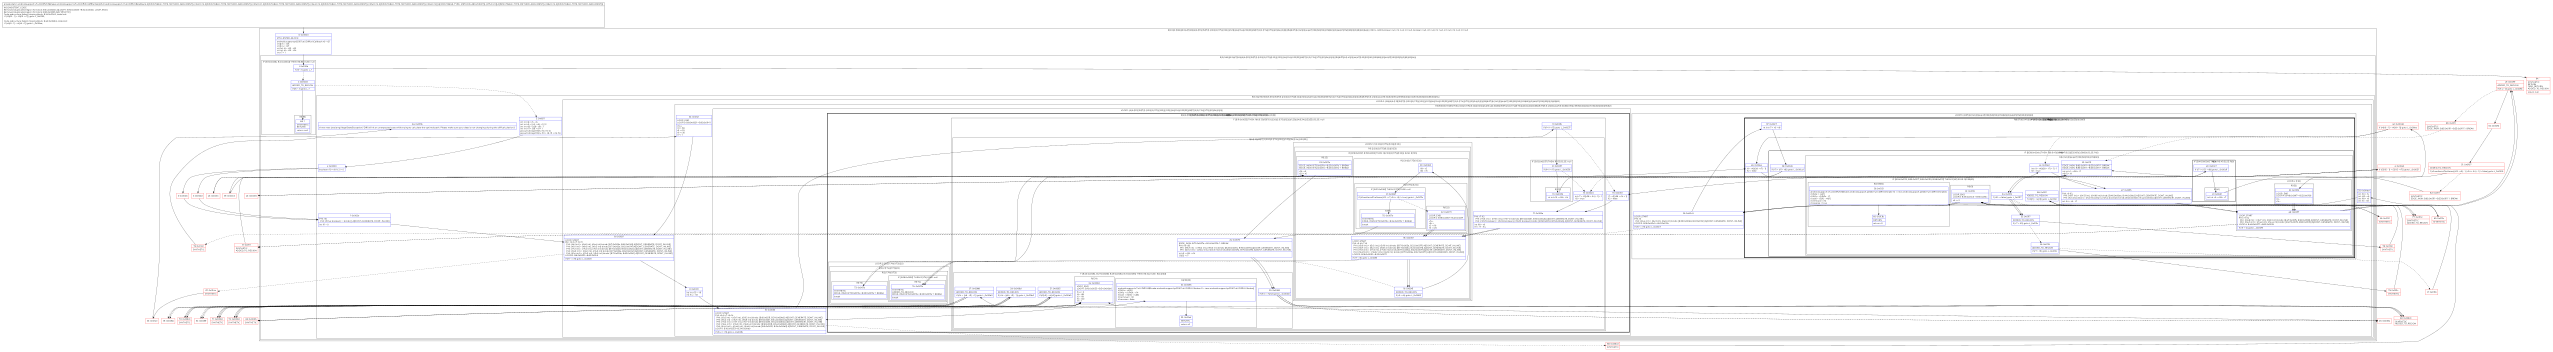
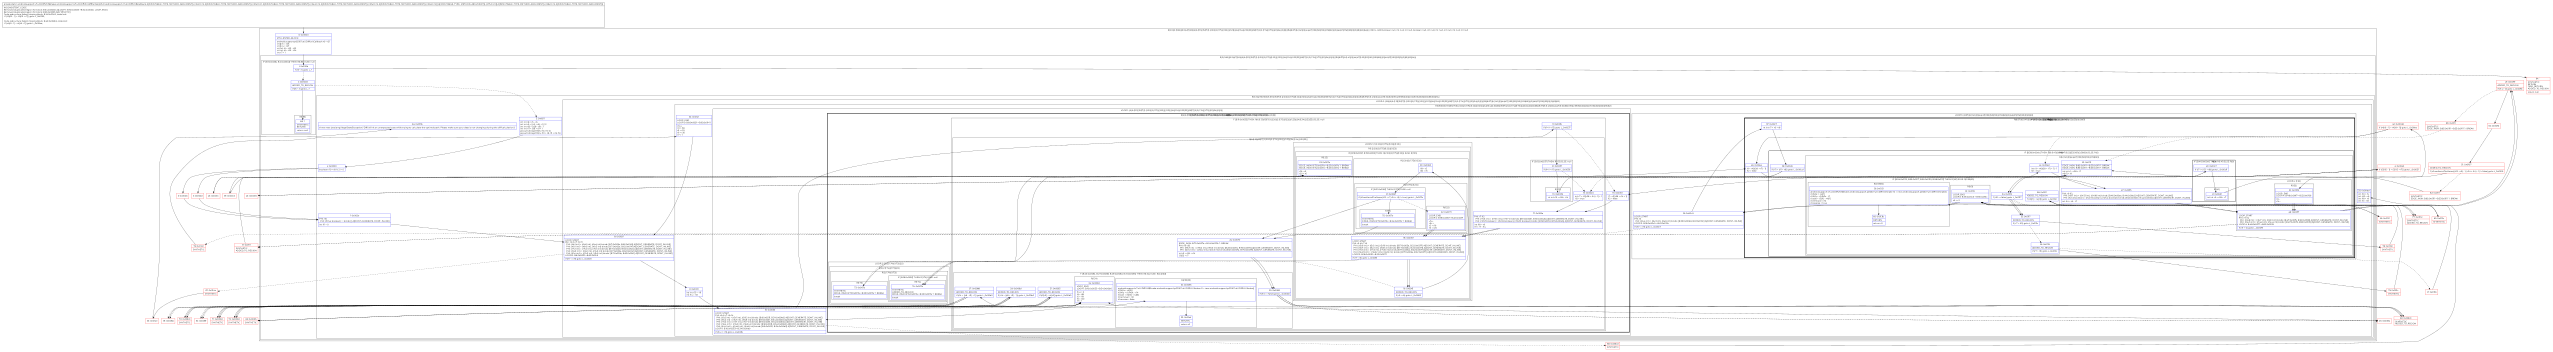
(1279, 205) -> (1322, 218)
(2051, 206) -> none
